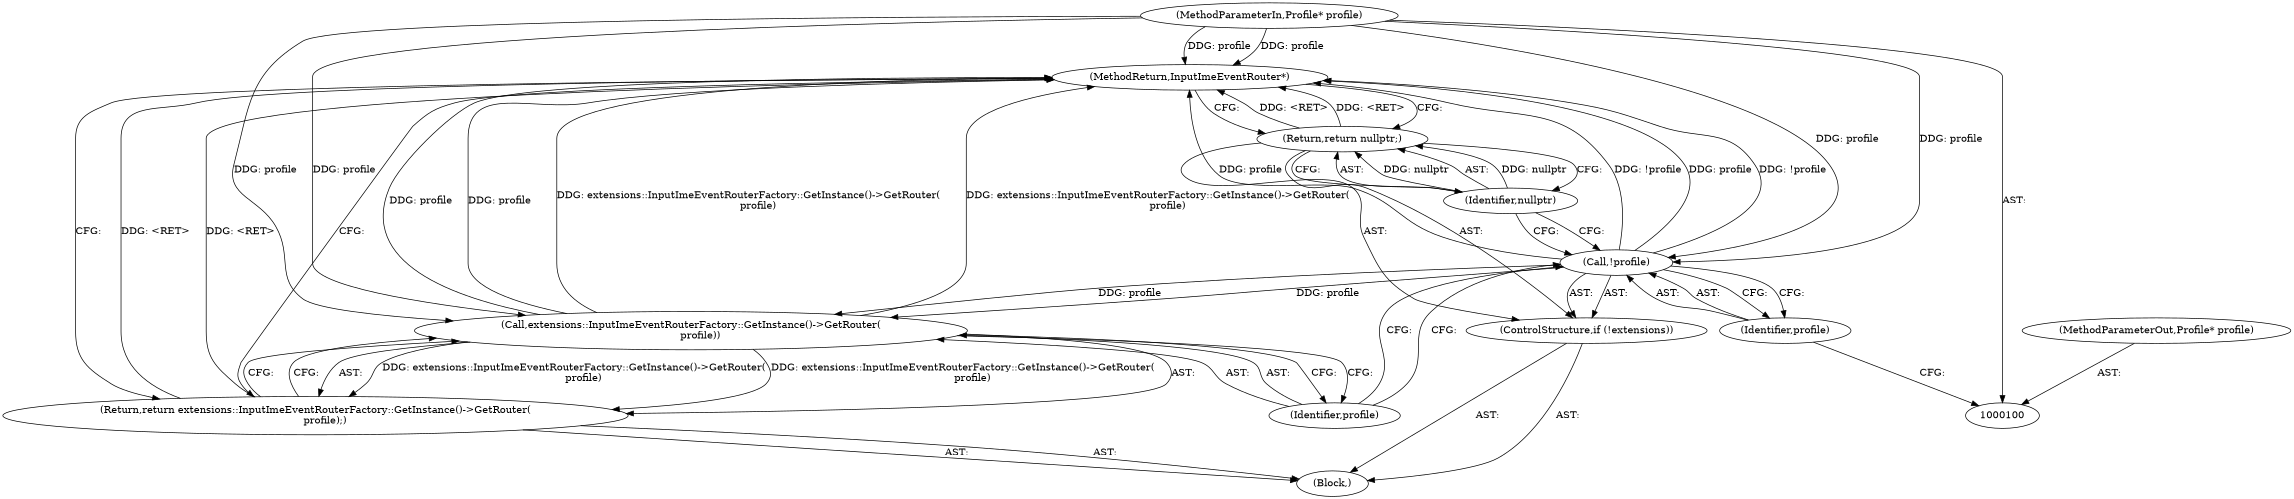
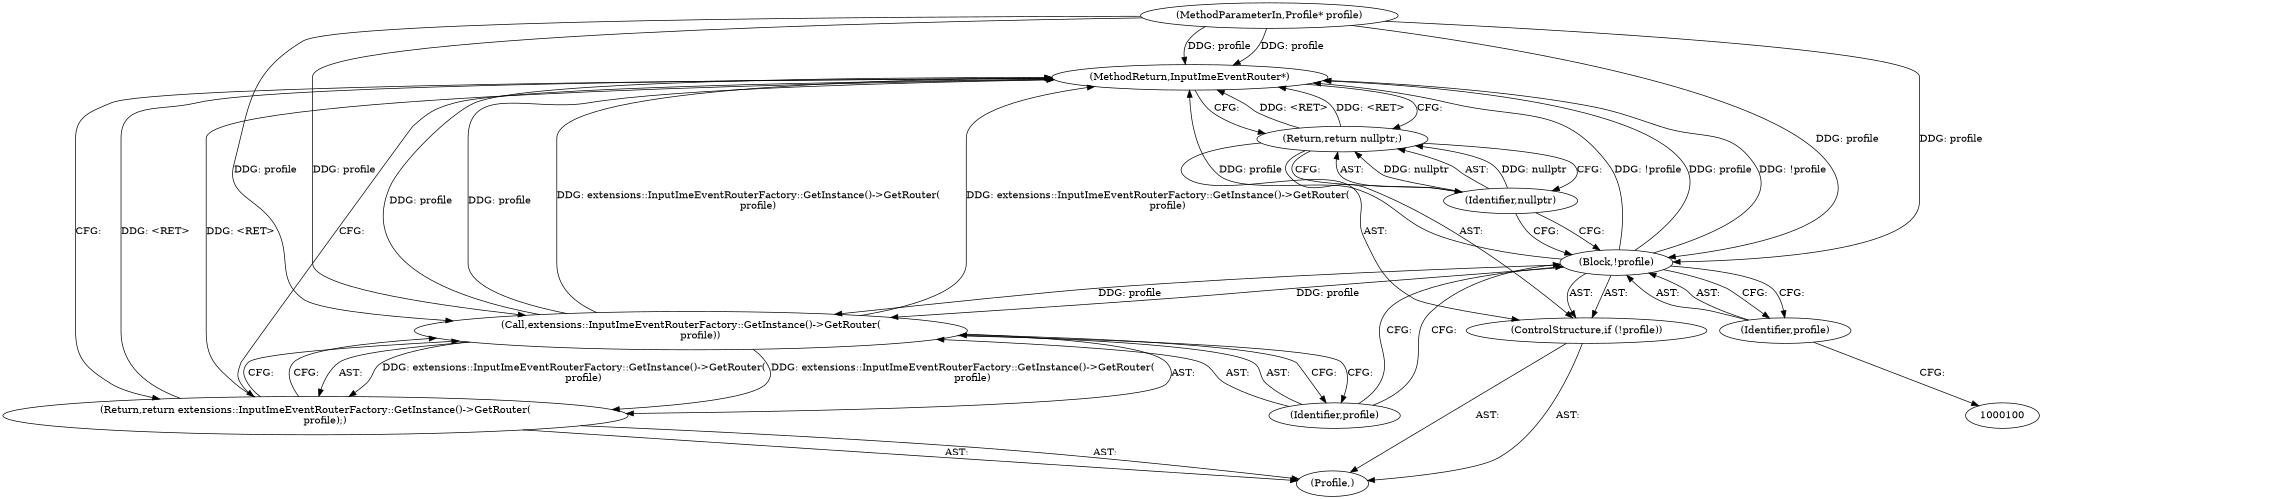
(1857, 47) -> none
(1616, 263) -> (1616, 263)
(1587, 331) -> (1587, 331)
(2156, 331) -> none
(1333, 484) -> (1333, 484)
